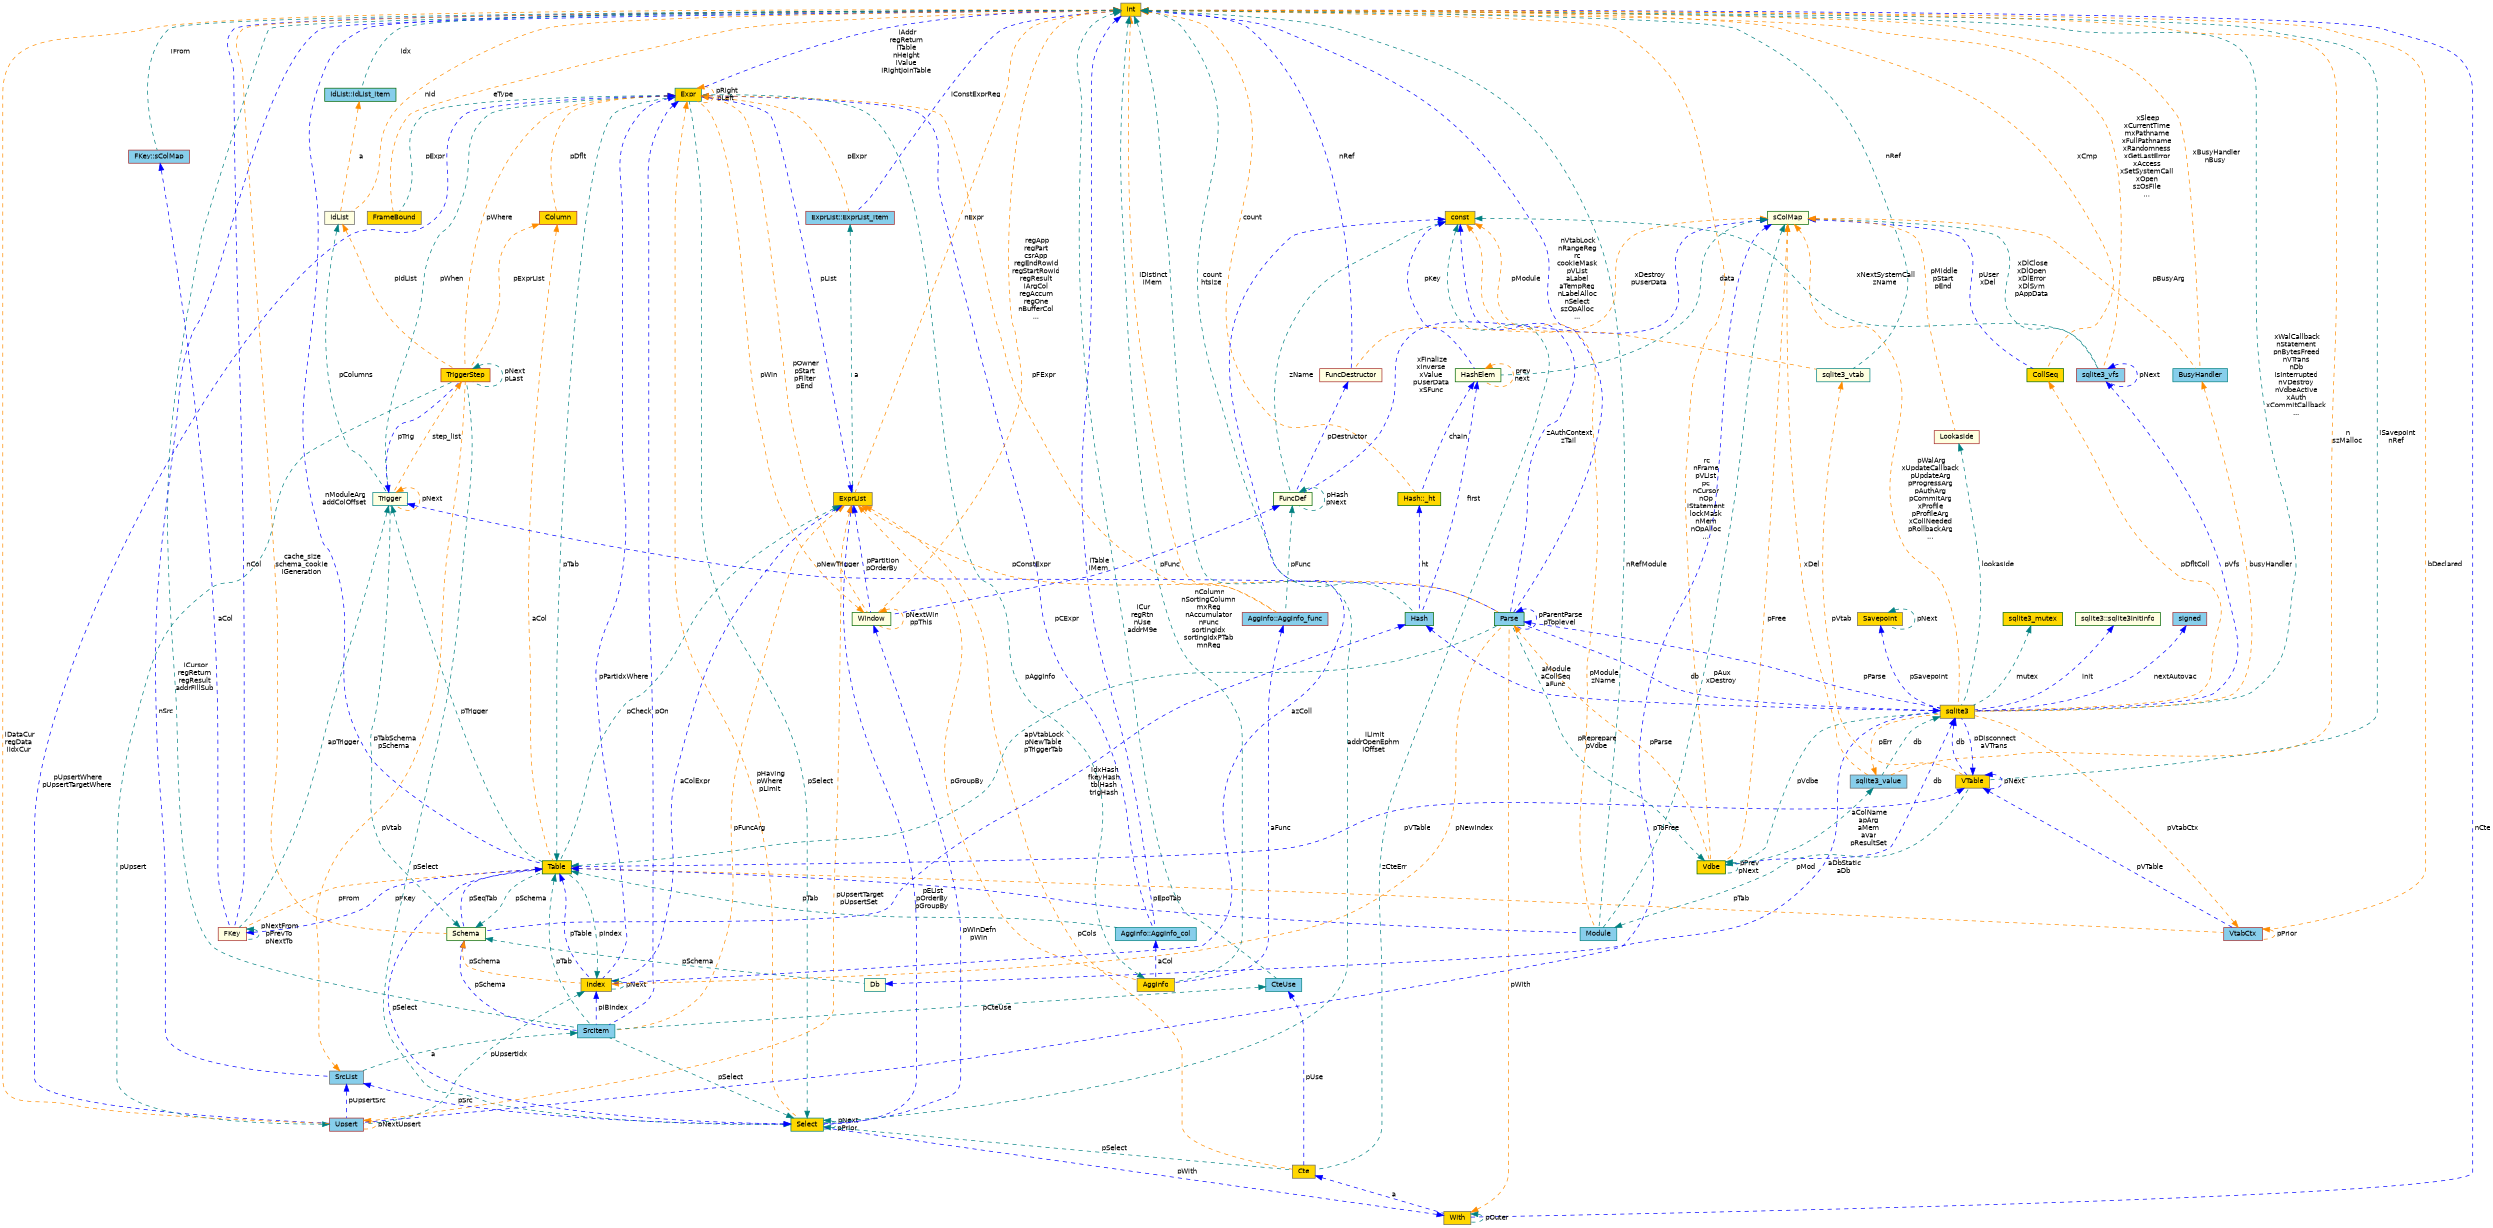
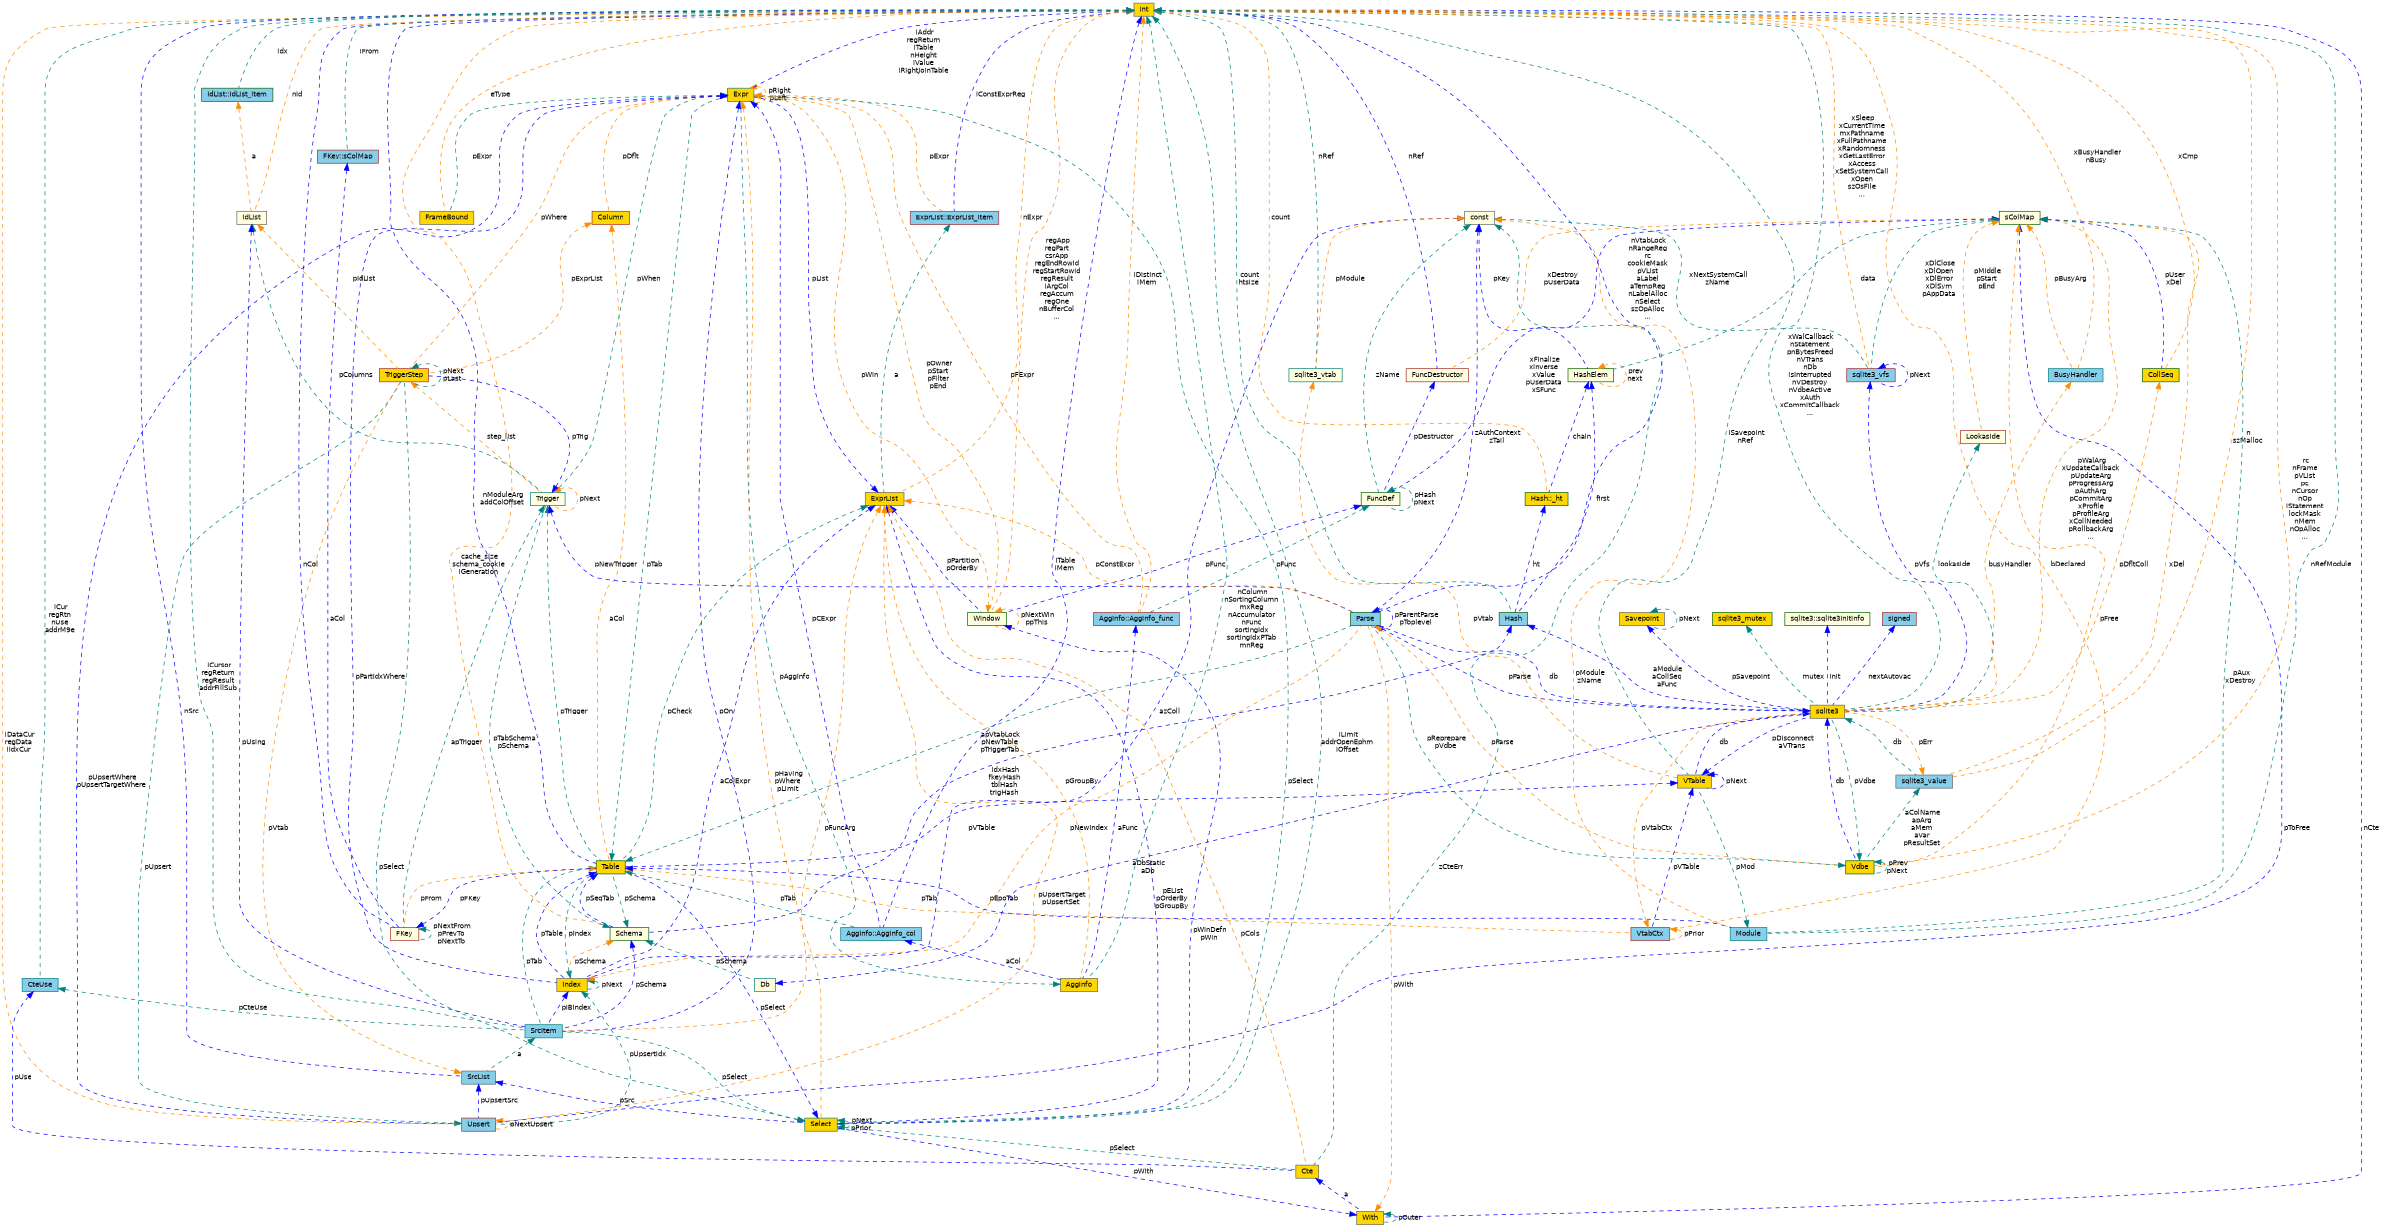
(1460, 218) -> (1479, 218)
none -> (240, 727)
